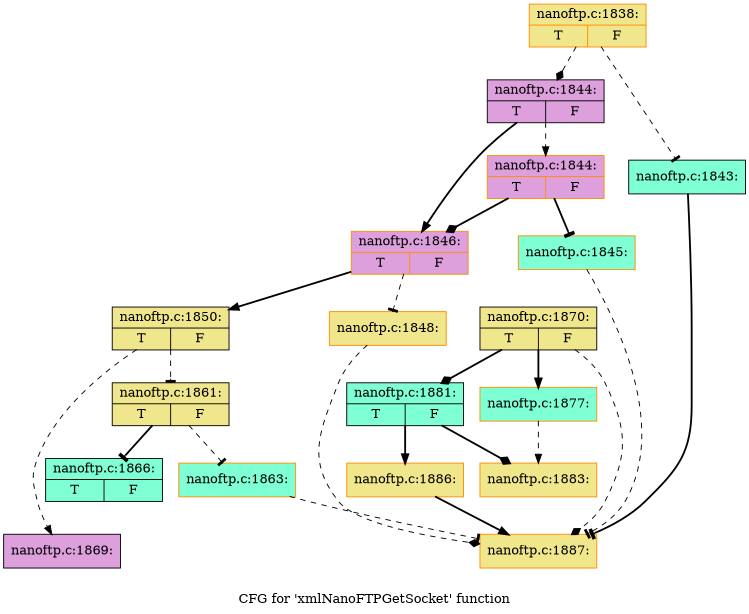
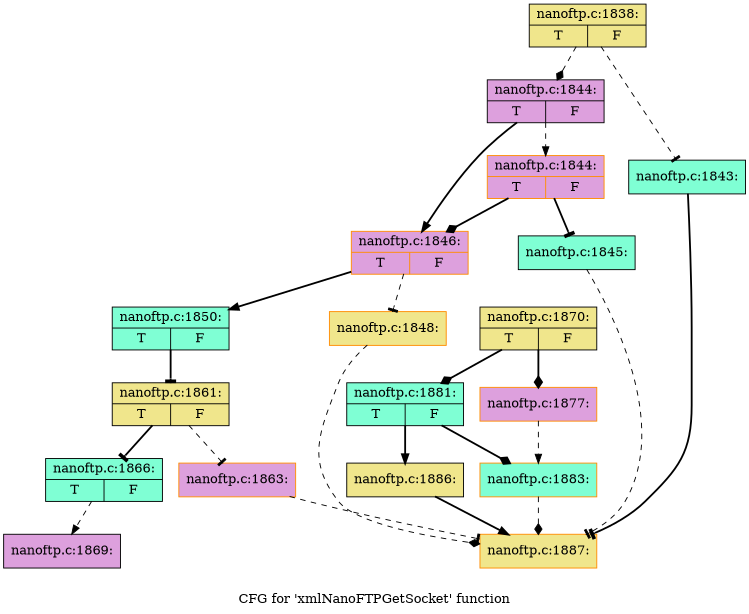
(588, 26) -> (588, 26)
(577, 253) -> (577, 253)
(171, 329) -> (171, 329)
(171, 364) -> (171, 364)
(538, 364) -> (538, 364)
(538, 404) -> (538, 404)
(56, 424) -> (84, 514)
(622, 438) -> (538, 510)
(237, 480) -> (237, 480)
(405, 480) -> (405, 480)
(538, 480) -> (538, 480)
